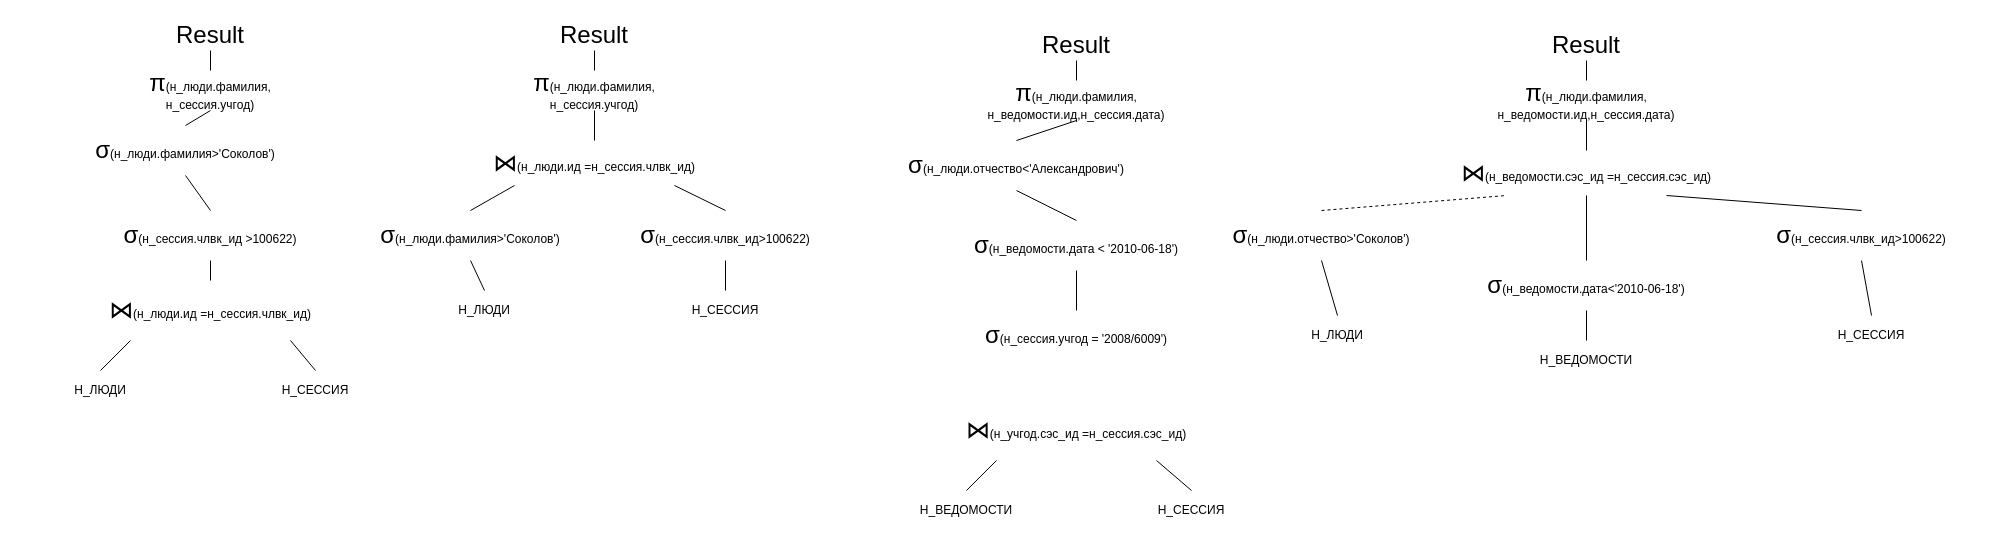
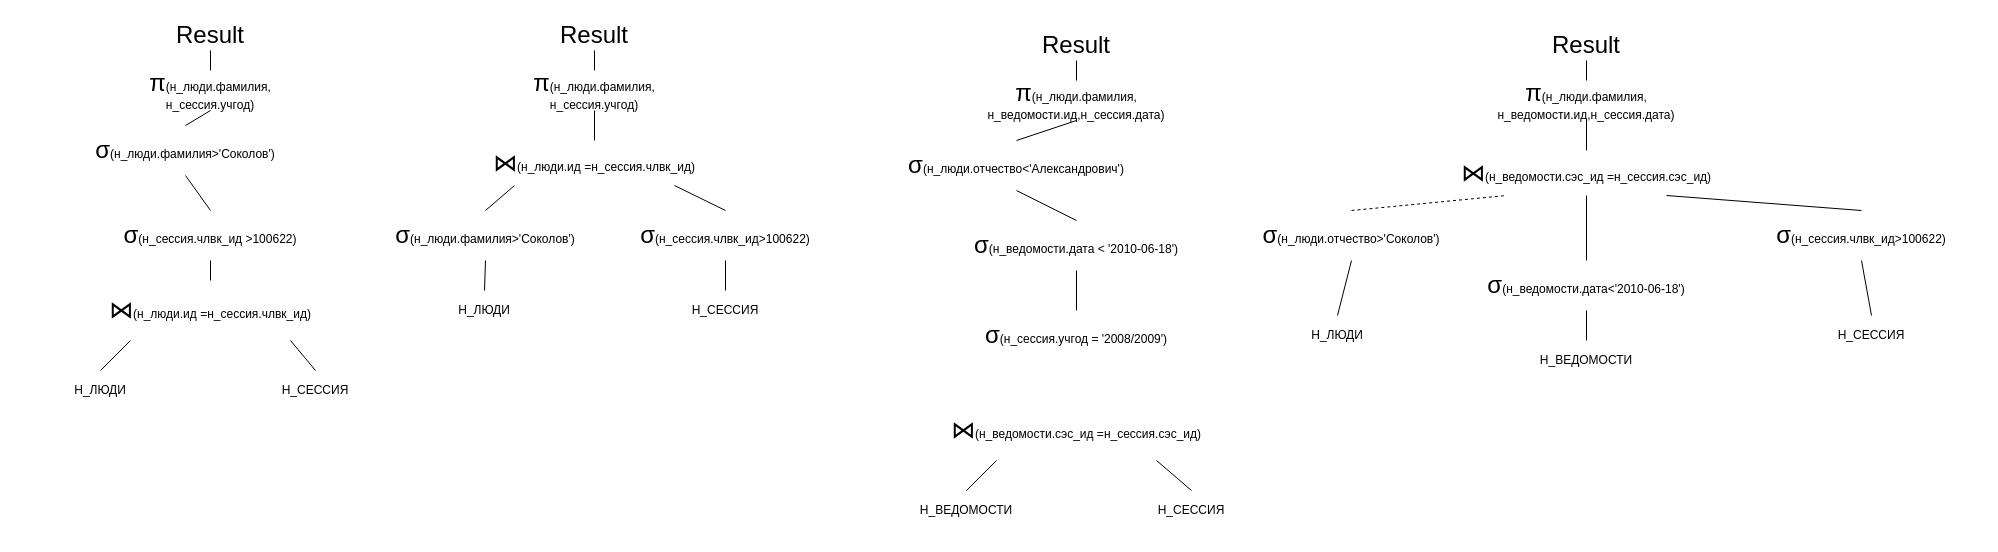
(471, 236) -> (486, 236)
(1322, 236) -> (1352, 236)
(1077, 336) -> (1077, 336)
(1077, 431) -> (1077, 431)
